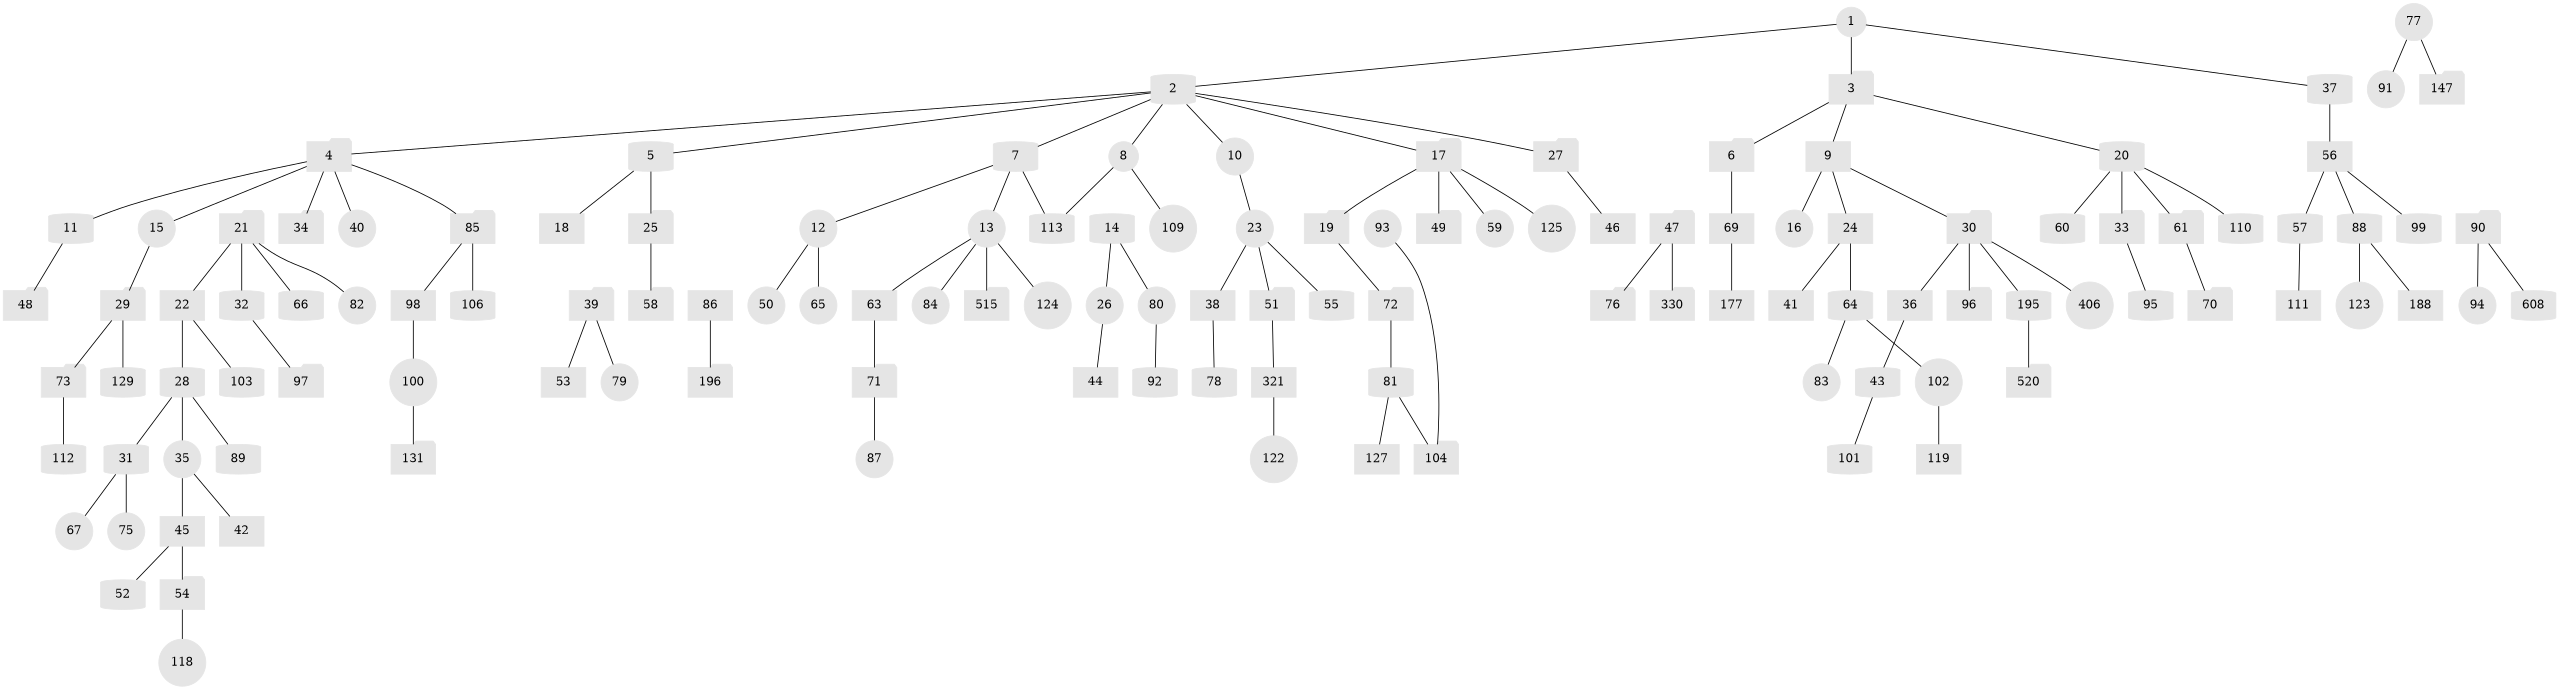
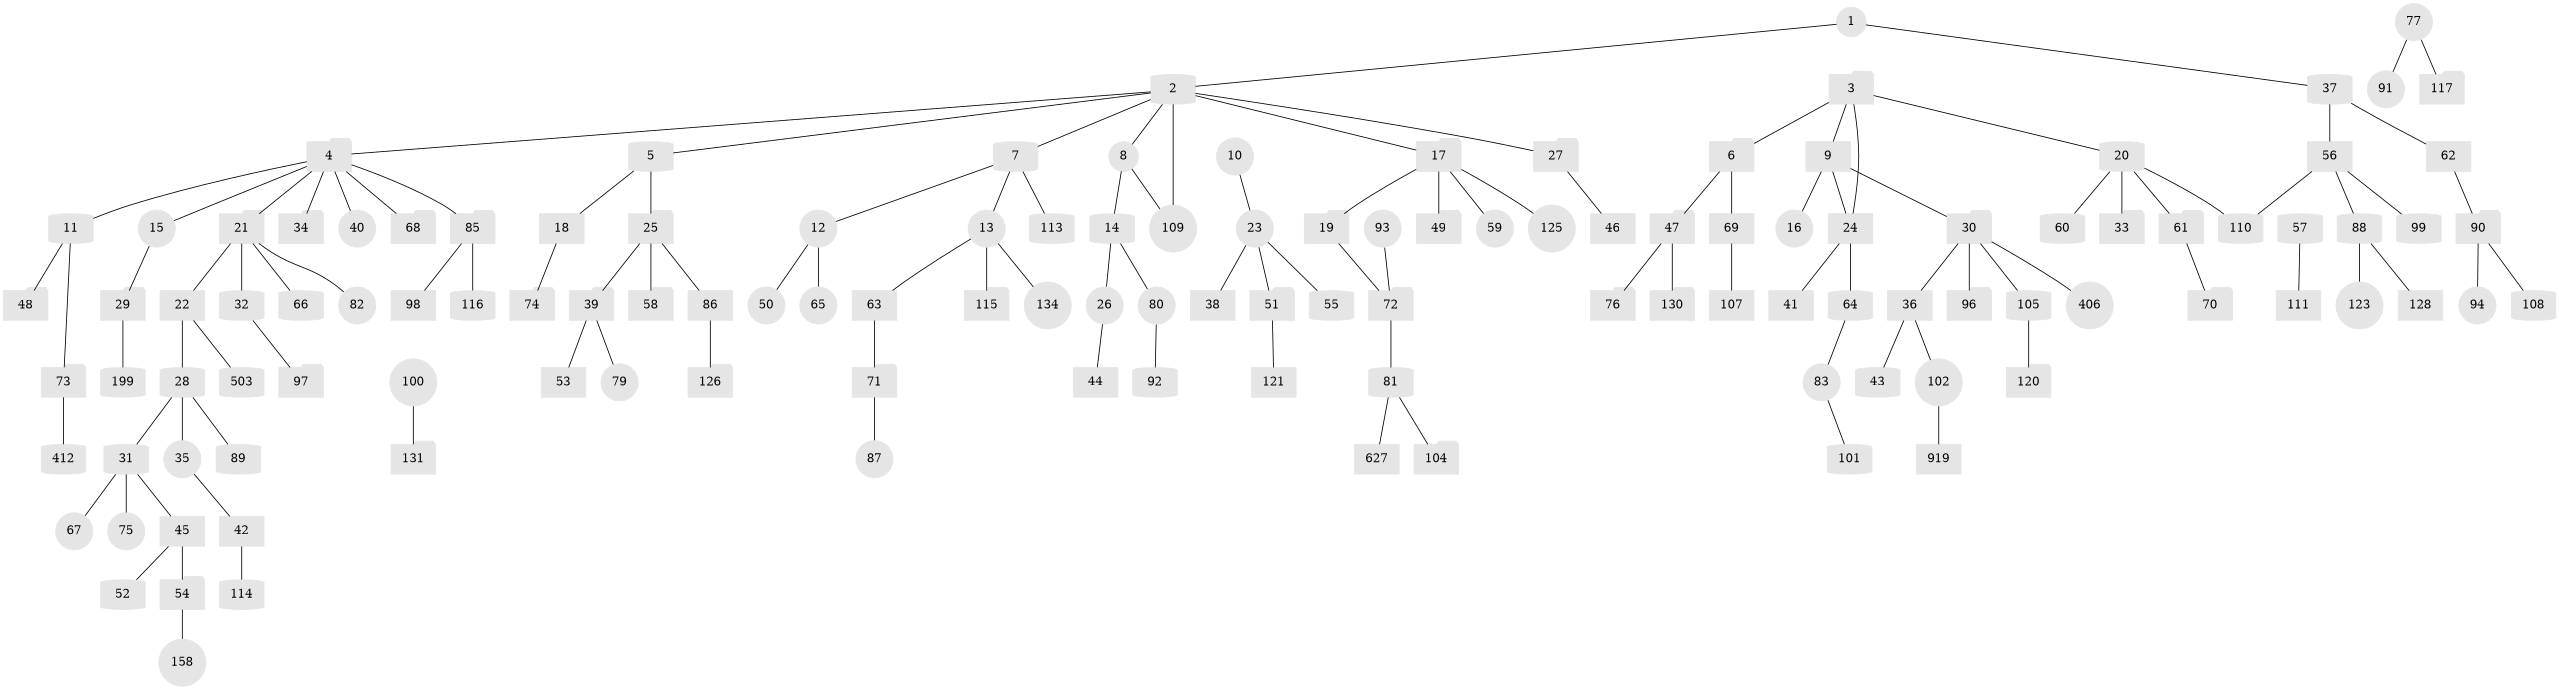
(1851, 56) -> (1859, 159)
(2442, 89) -> (2442, 89)
(1205, 123) -> (1173, 155)
none -> (2449, 157)
(1090, 191) -> (1118, 192)
none -> (285, 193)
none -> (1702, 193)
(2315, 193) -> (2285, 193)
none -> (413, 229)
none -> (621, 267)
none -> (681, 267)
(473, 305) -> (473, 305)
none -> (532, 305)
(931, 305) -> none
(987, 305) -> (987, 305)
(1048, 305) -> (1048, 305)
(1672, 305) -> (1672, 305)
(1732, 305) -> (1732, 305)
(2029, 305) -> (2029, 305)
(2151, 305) -> none
(2421, 305) -> (2421, 305)
(2534, 305) -> (2534, 305)
(1434, 339) -> (1387, 269)
(413, 340) -> none
(1890, 340) -> (1923, 340)
(93, 344) -> (67, 305)
(123, 382) -> (123, 382)
(242, 382) -> (242, 382)
(710, 382) -> (710, 382)
(1214, 382) -> none
(1274, 382) -> (1274, 382)
(2029, 382) -> (2029, 382)
(1864, 421) -> (1836, 422)
(64, 459) -> (64, 459)
(1274, 459) -> none
(1377, 459) -> (1377, 459)
(1939, 459) -> (1939, 459)
(182, 497) -> (154, 495)
none -> (242, 595)
(182, 663) -> (182, 663)
